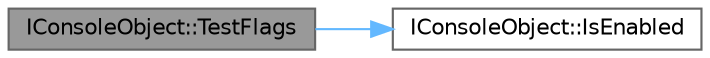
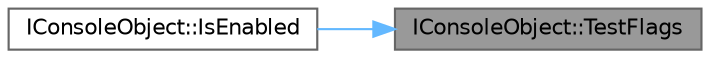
(343, 29) -> (345, 29)
